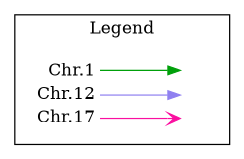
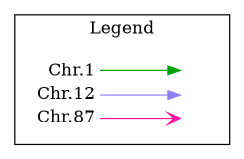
(67, 117) -> (67, 117)
